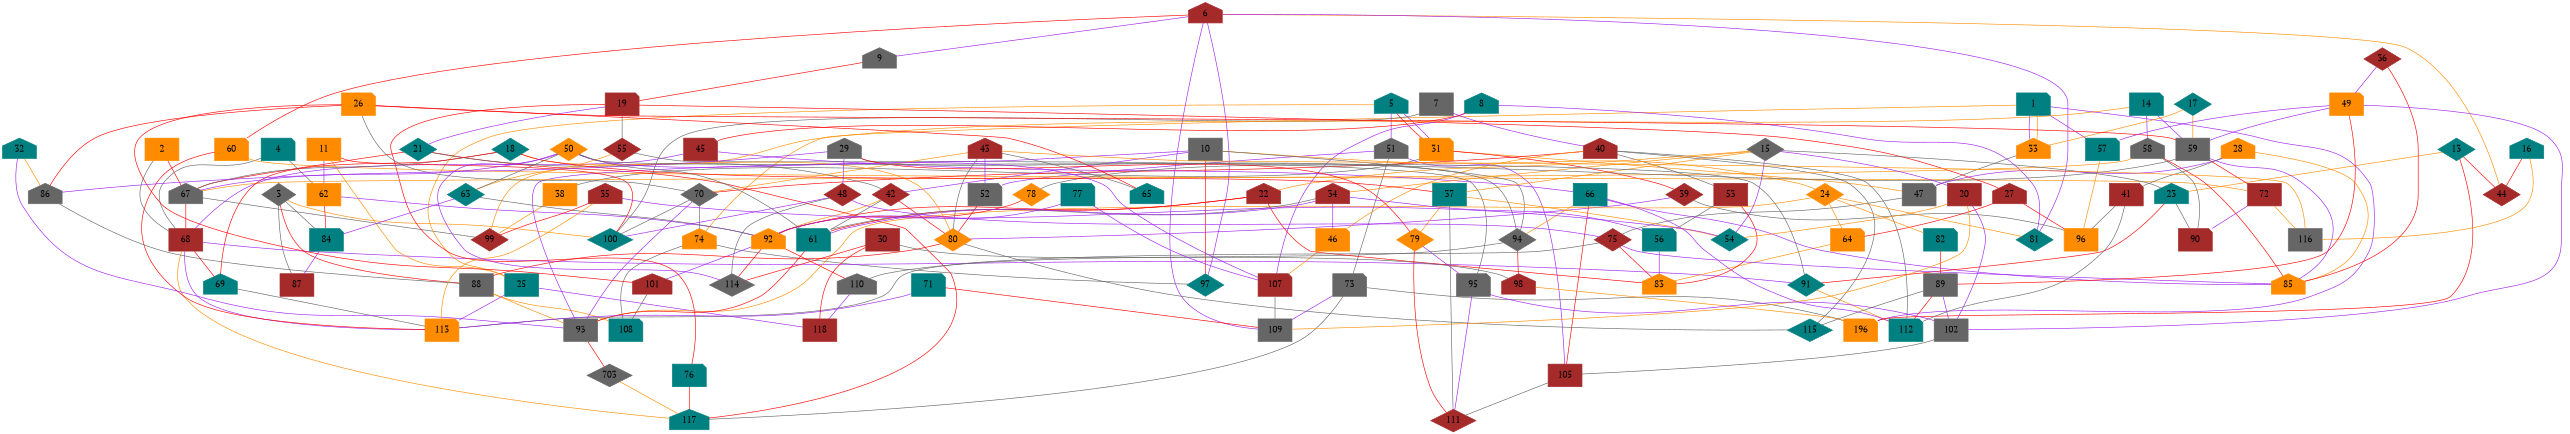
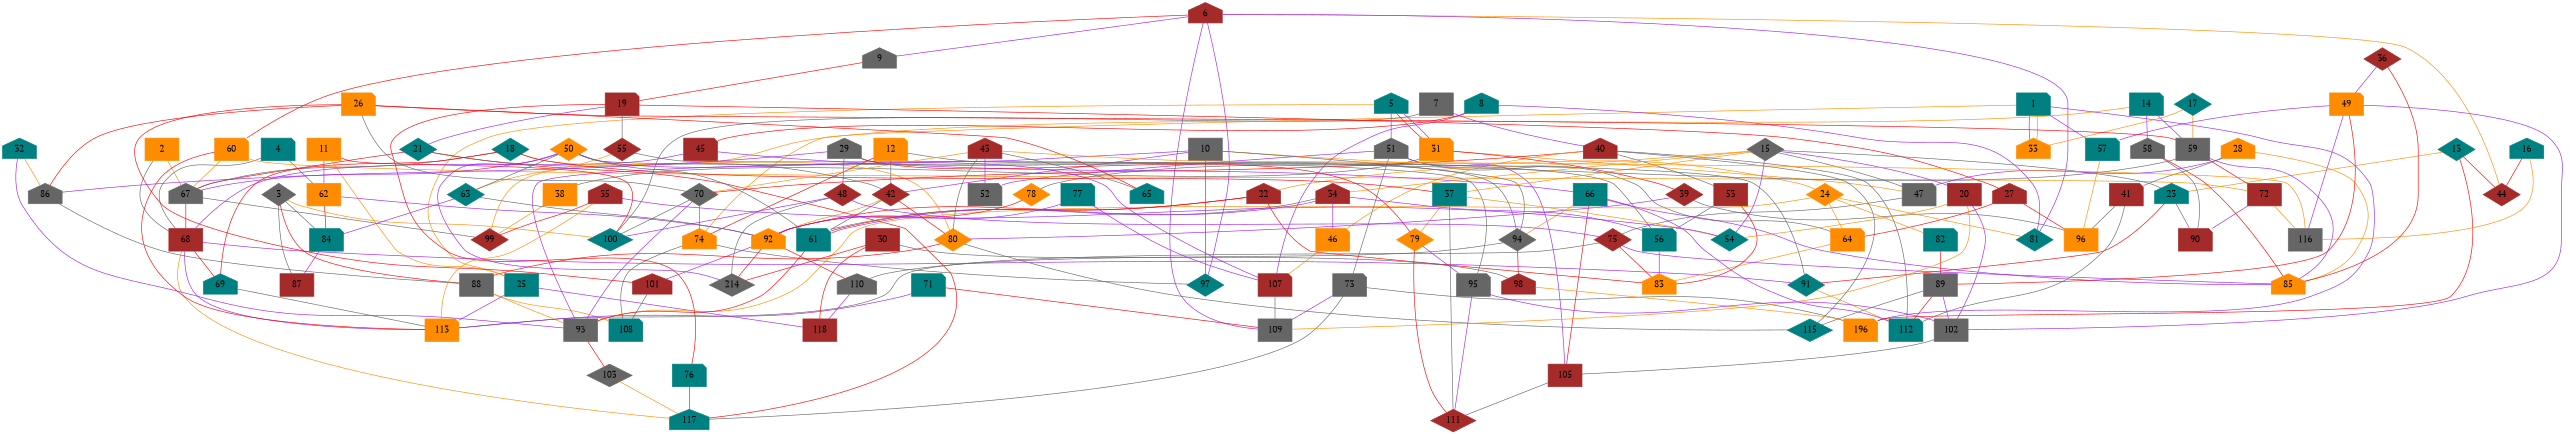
(2269, 122) -> (2325, 175)
none -> (891, 149)
(1976, 170) -> (1853, 171)
(176, 176) -> (176, 176)
(733, 179) -> (207, 174)
none -> (1634, 184)
(965, 223) -> none
(732, 285) -> (732, 285)
(610, 375) -> (610, 375)
